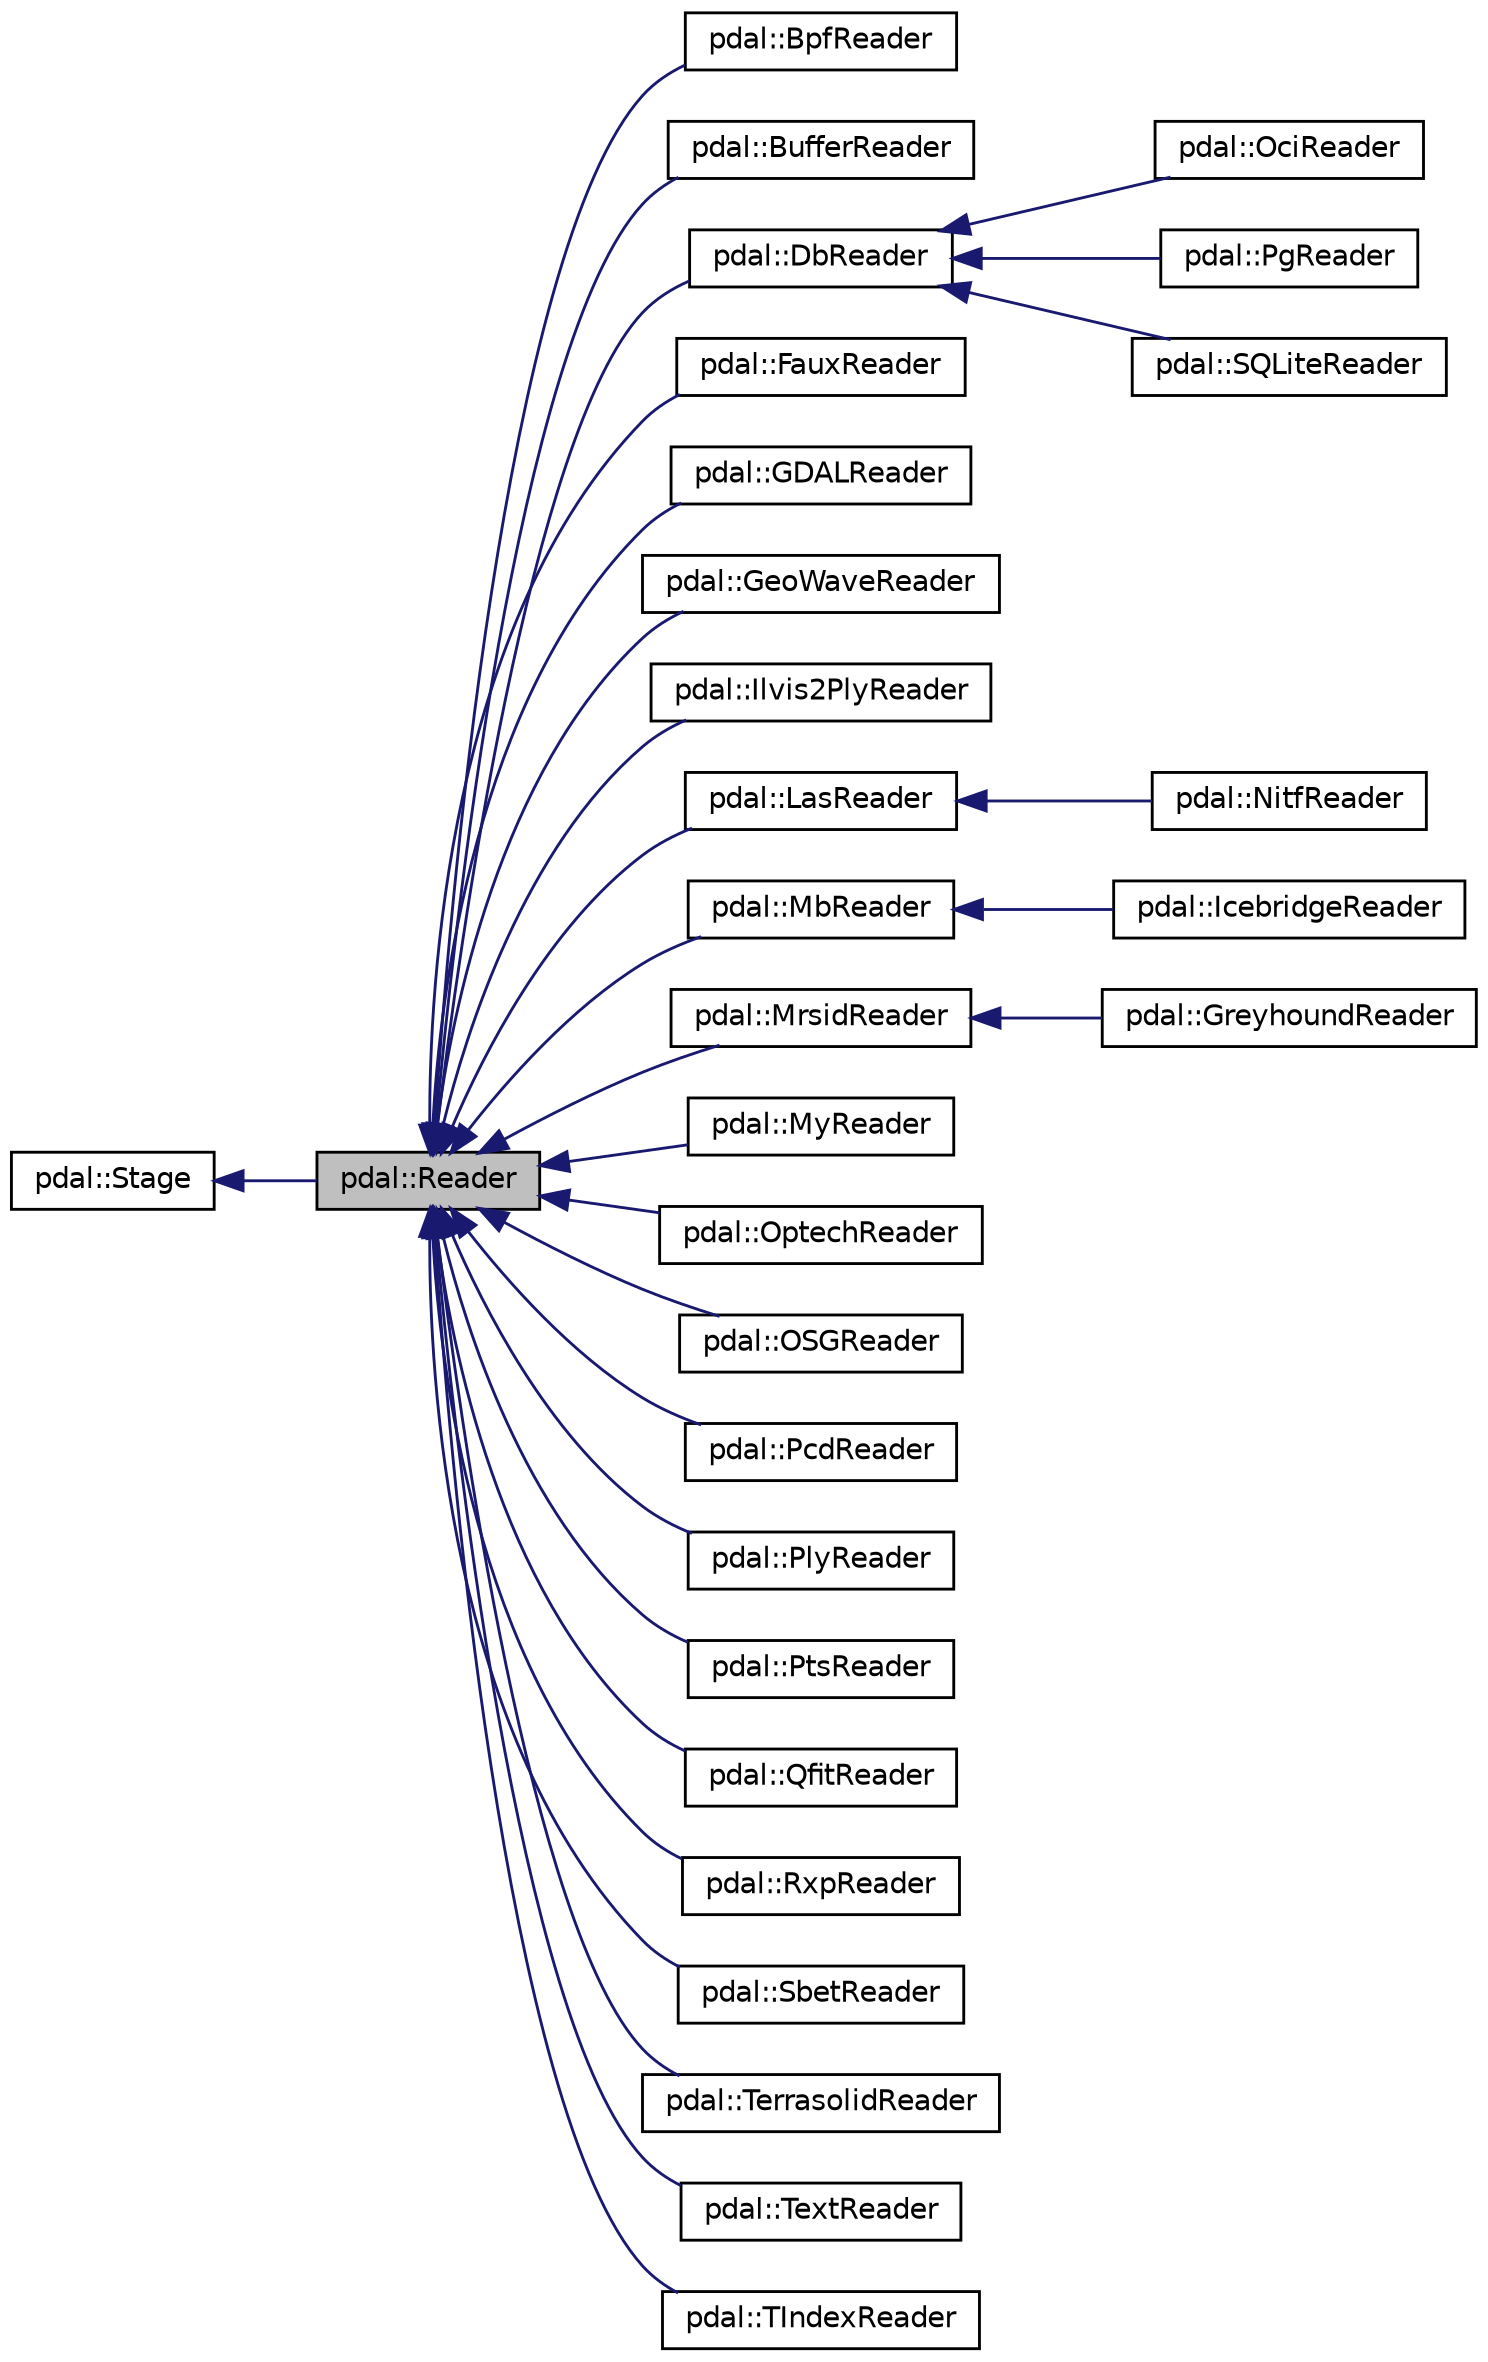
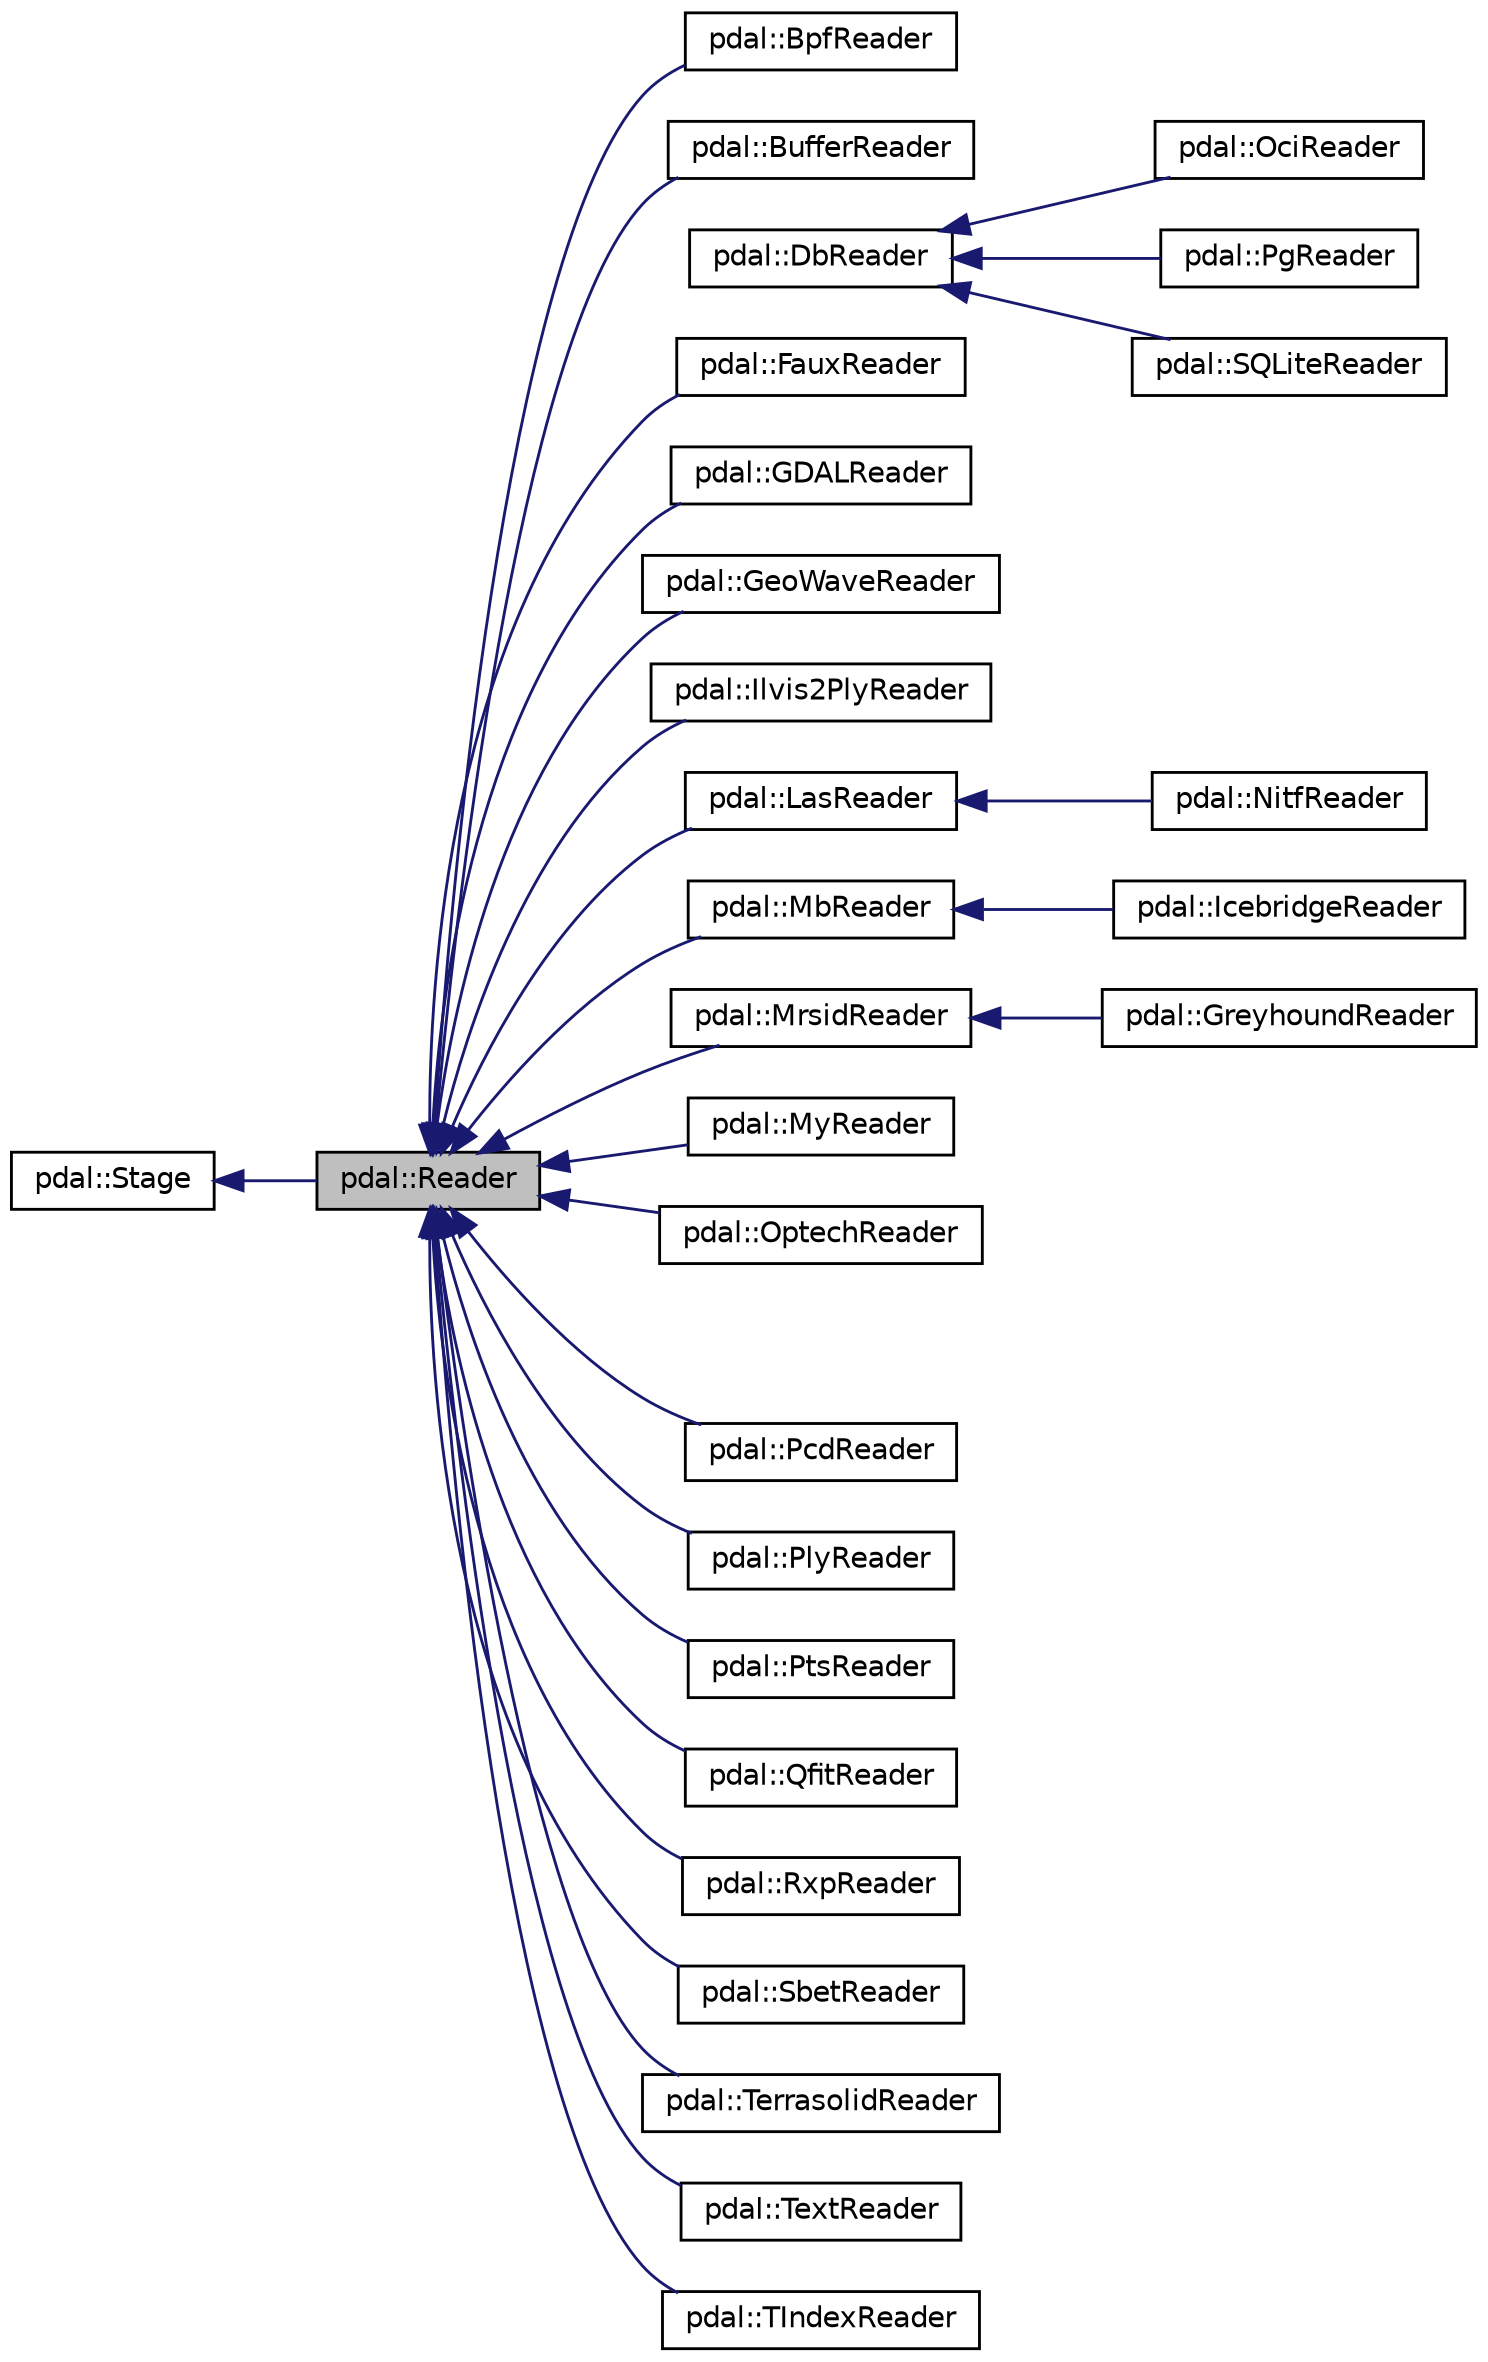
(554, 505) -> none
(821, 1344) -> none
